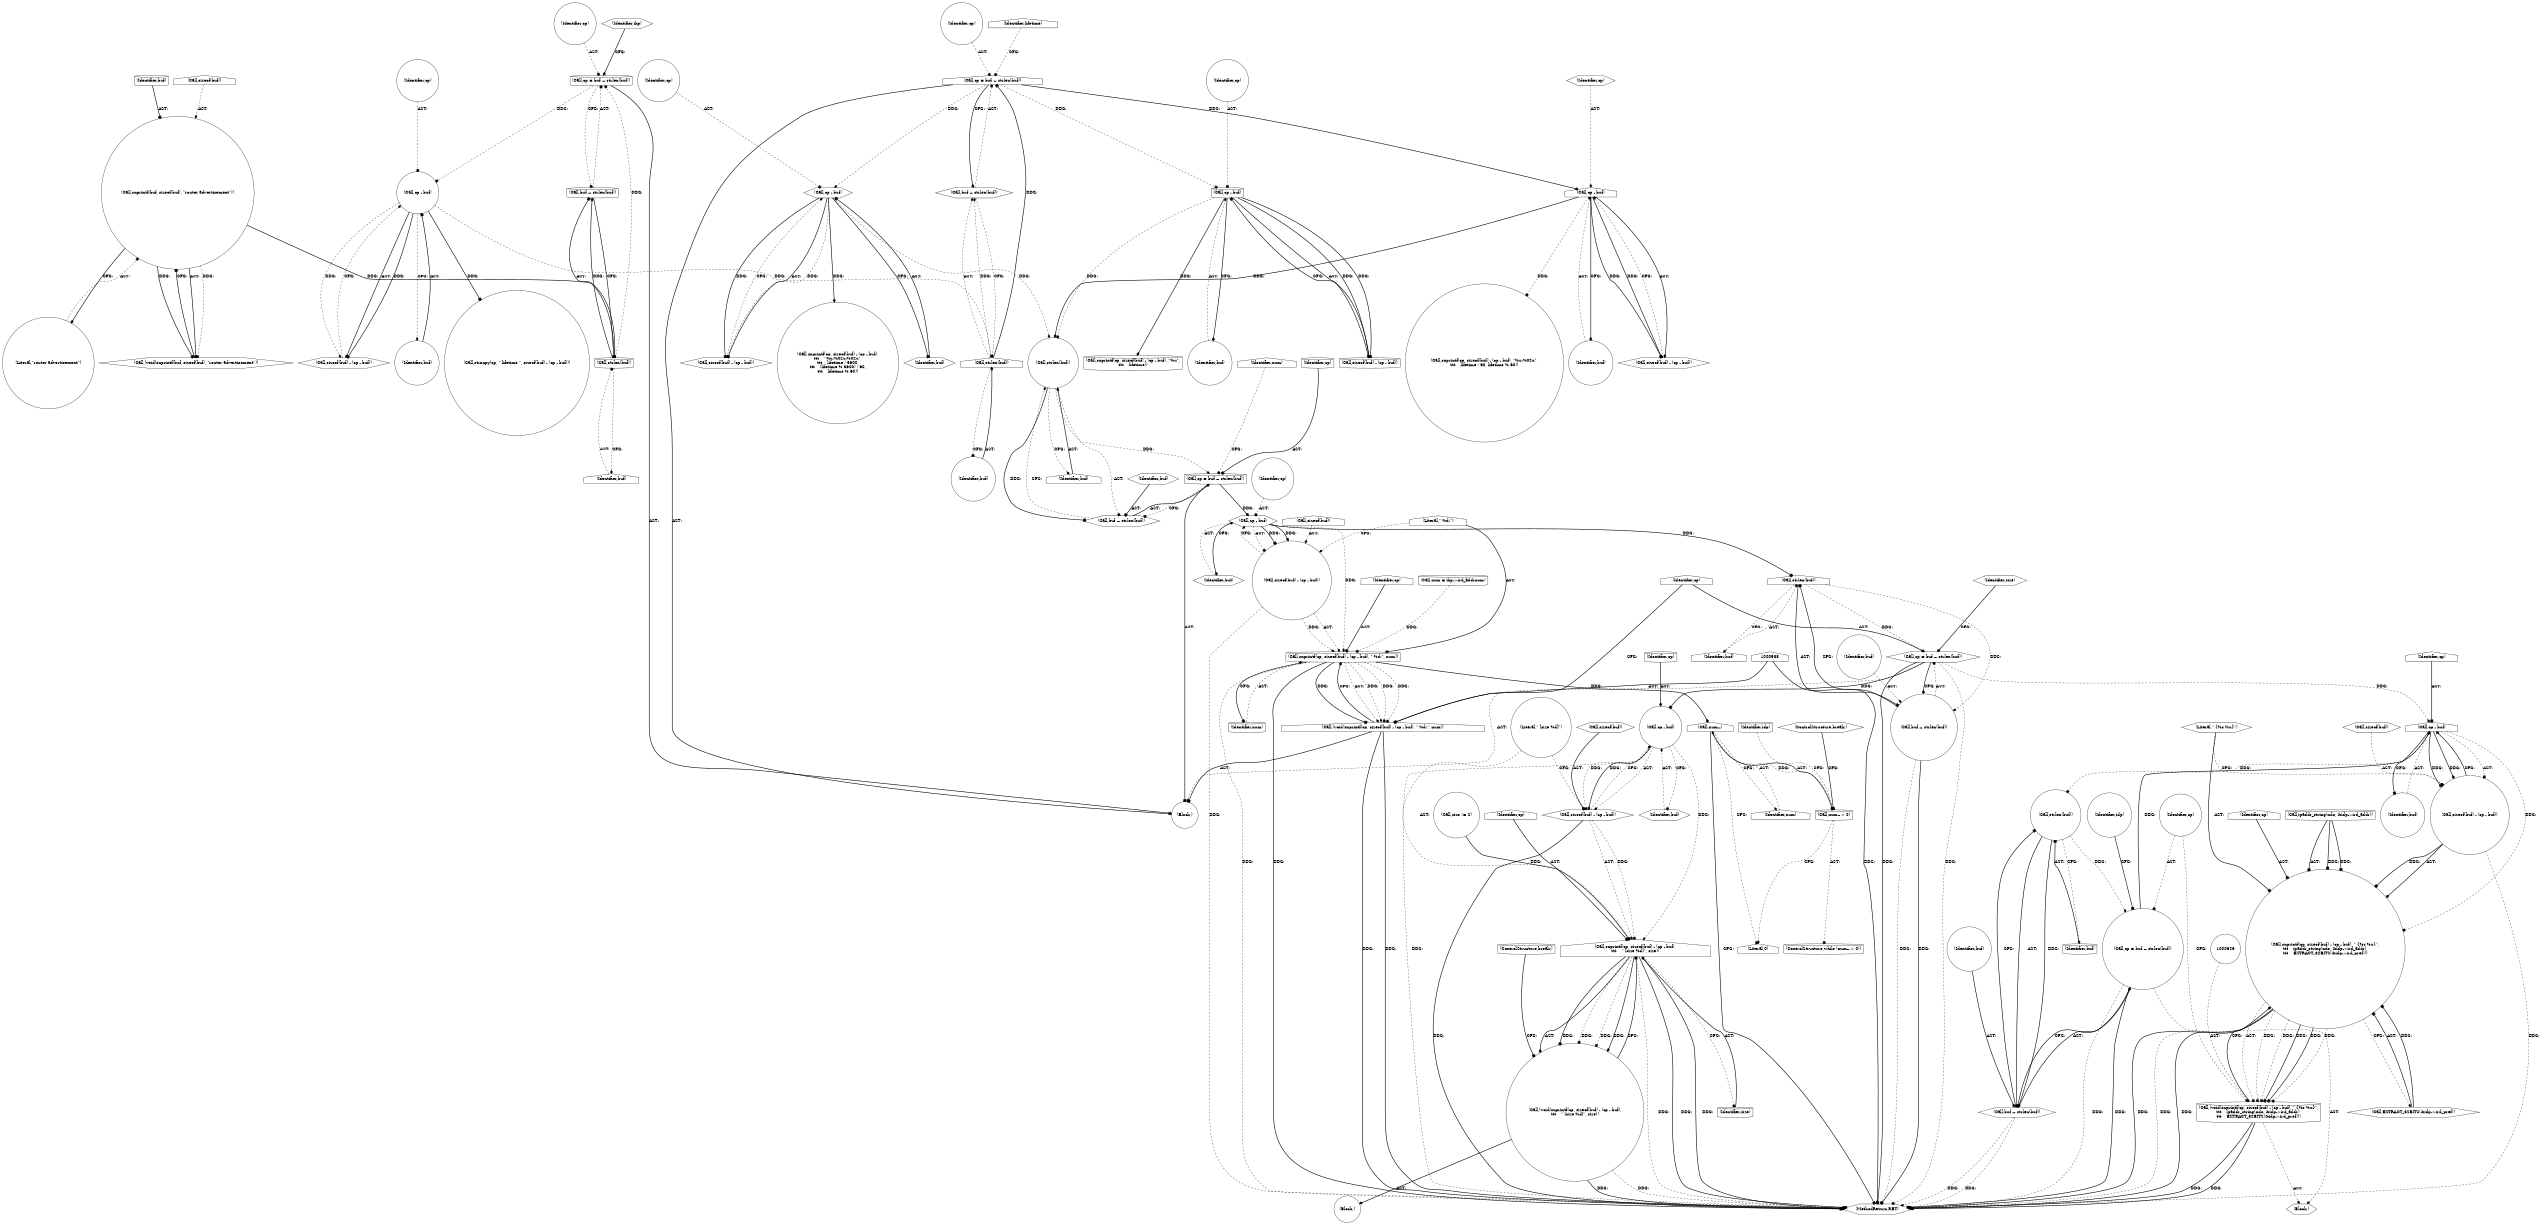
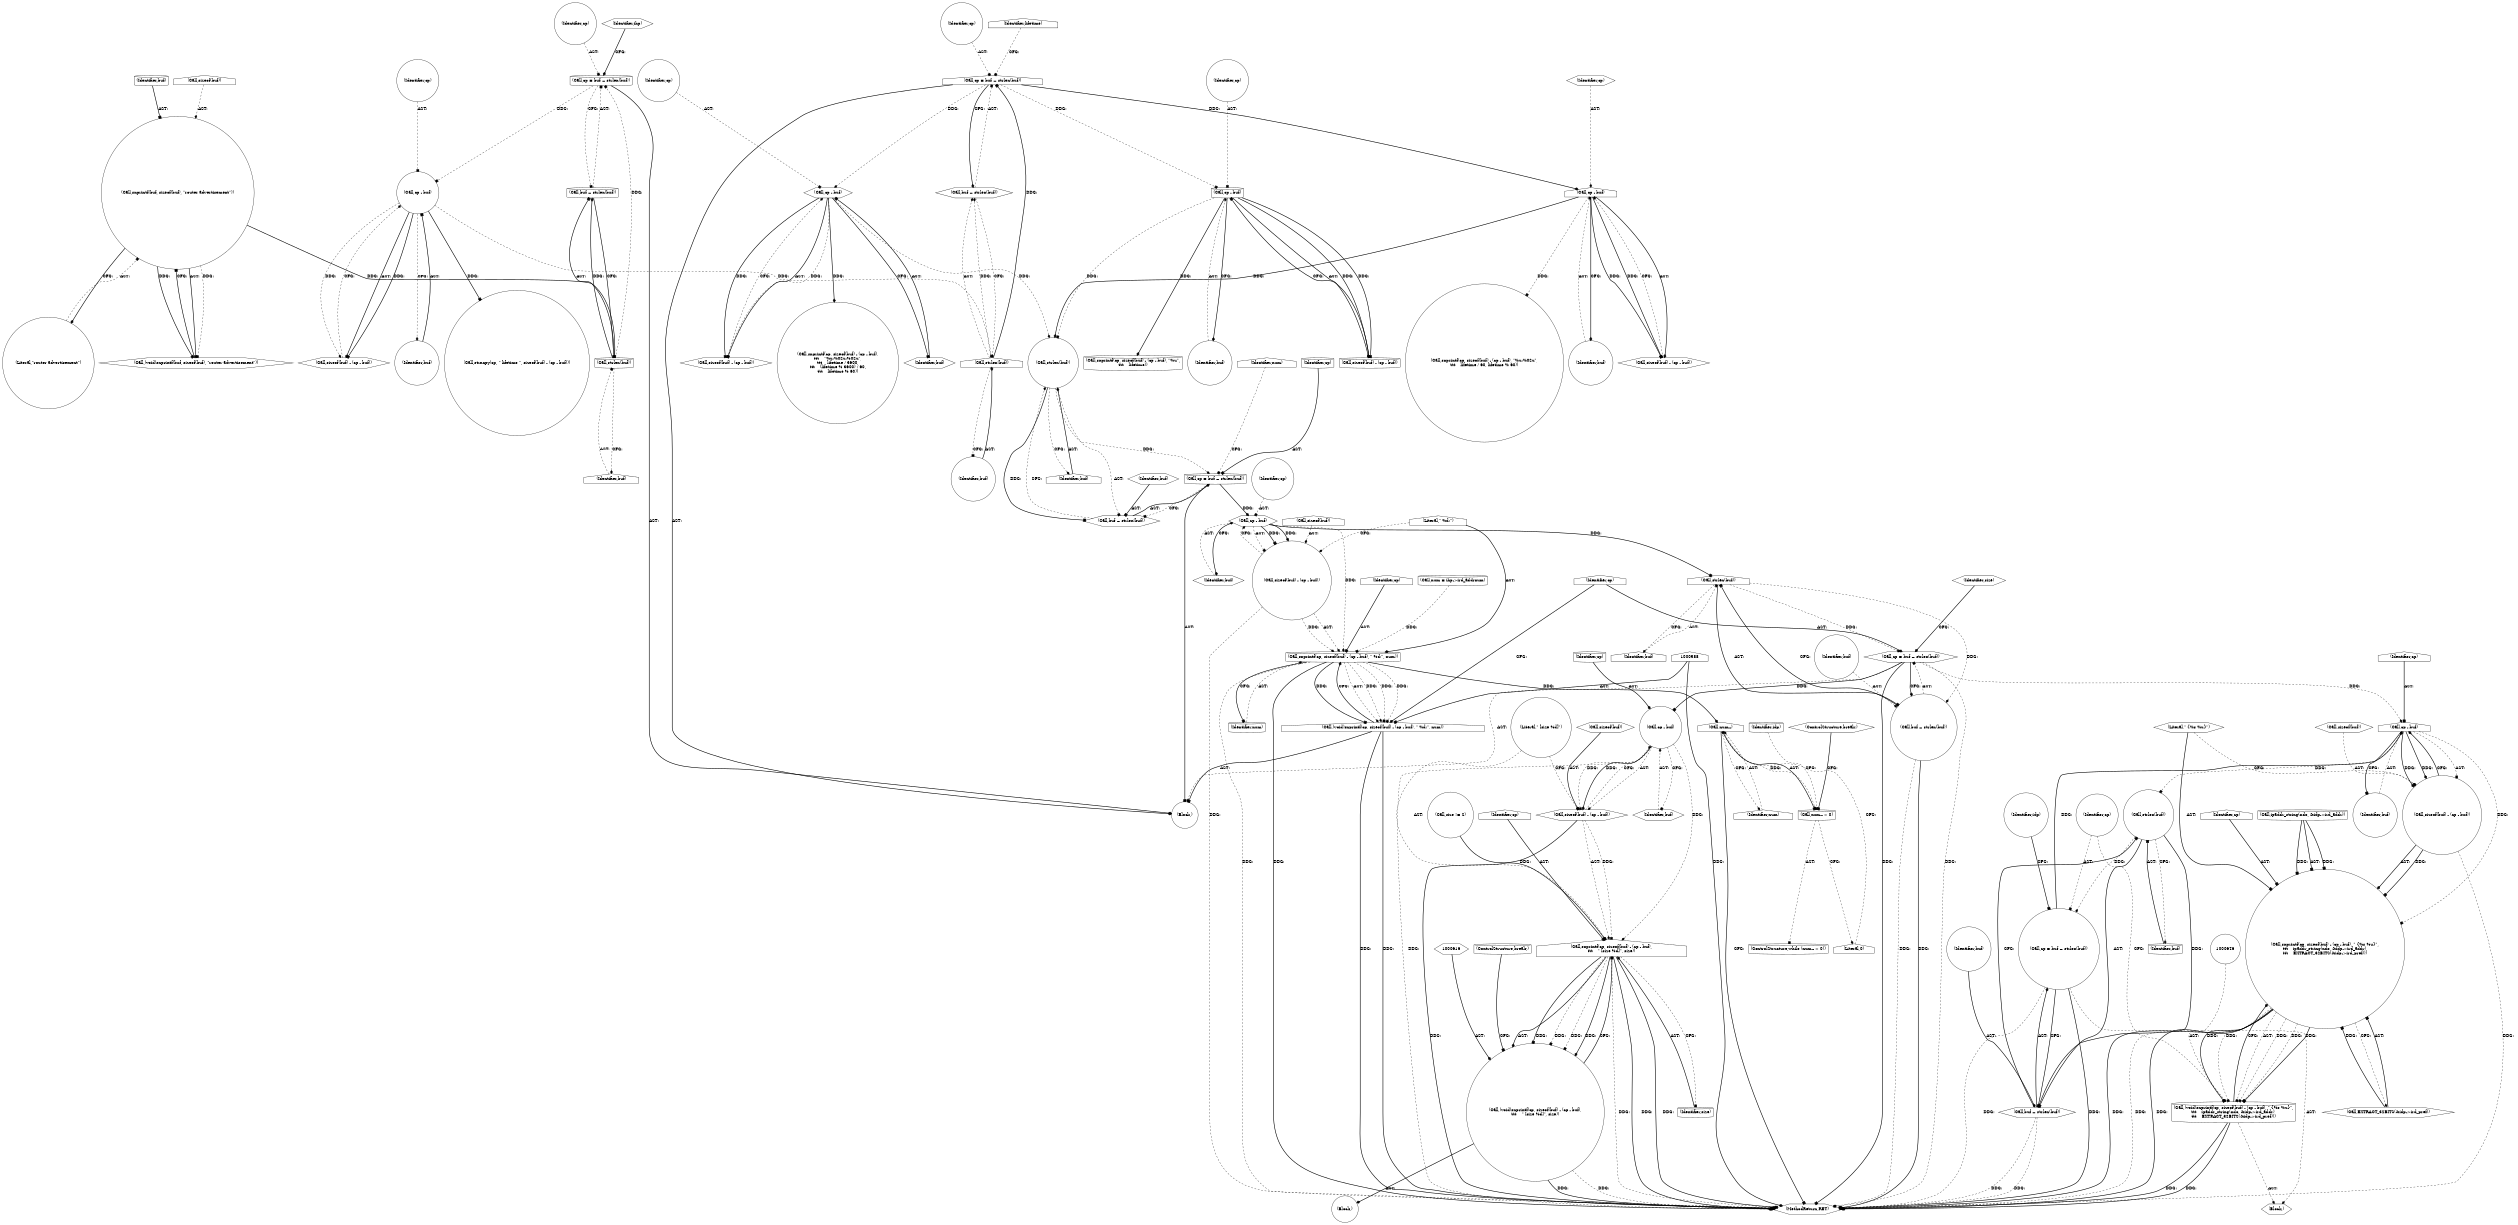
(1734, 836) -> (1851, 794)
none -> (1451, 949)
